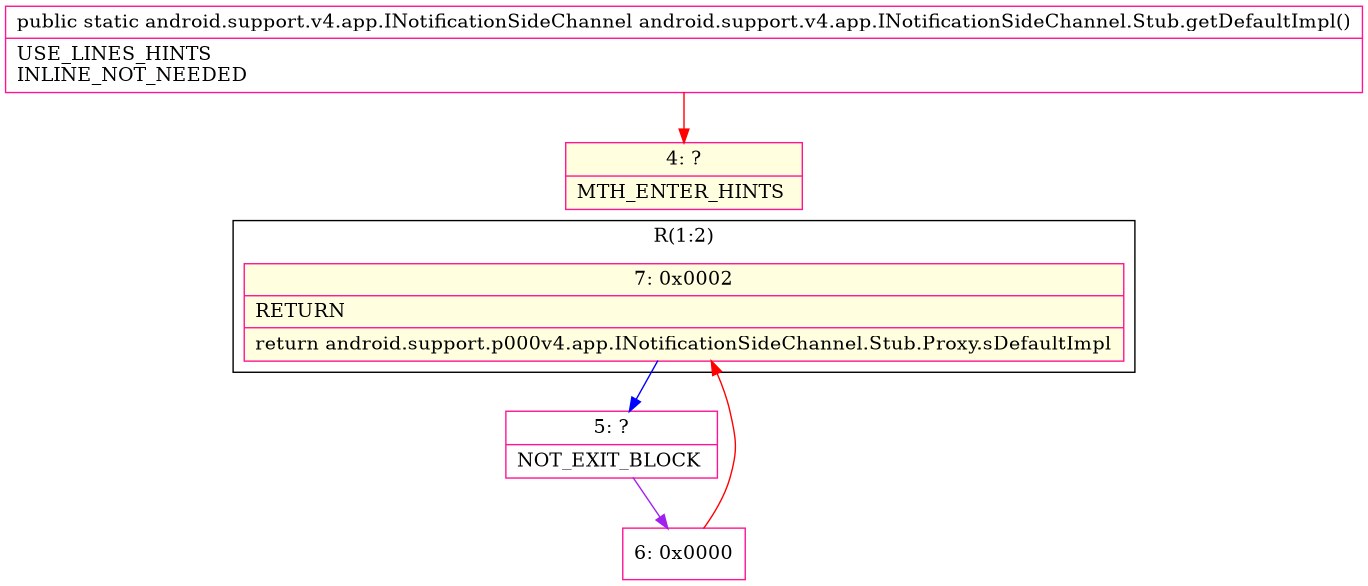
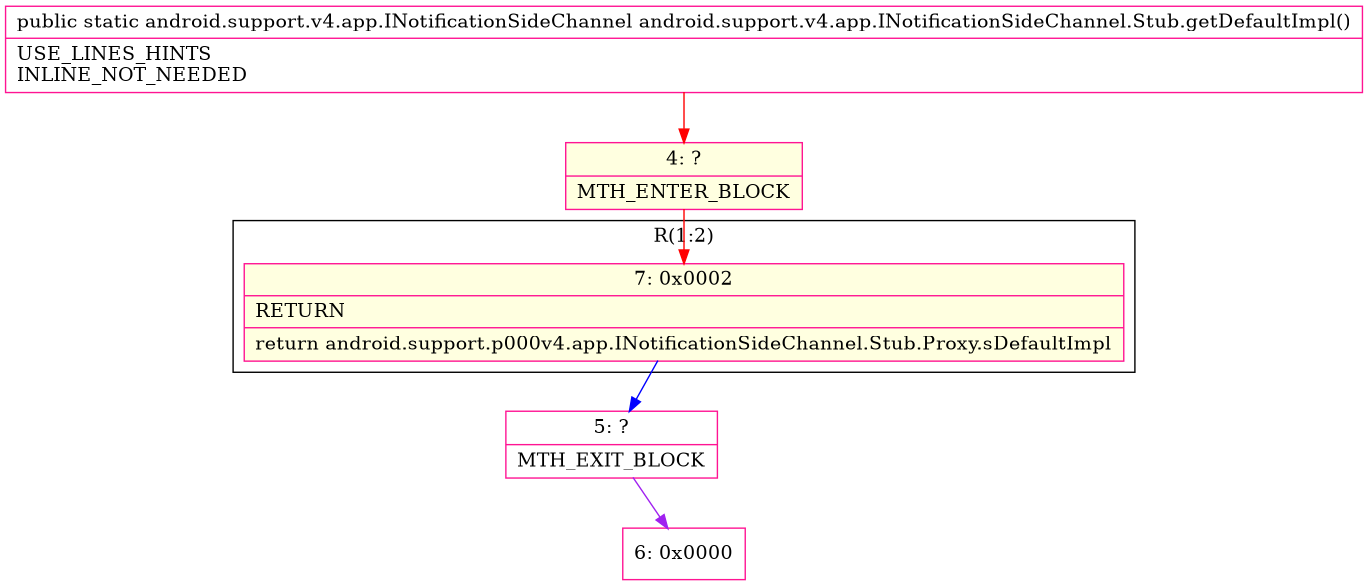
(681, 192) -> (684, 192)
(735, 453) -> (684, 230)
(610, 461) -> (612, 461)
